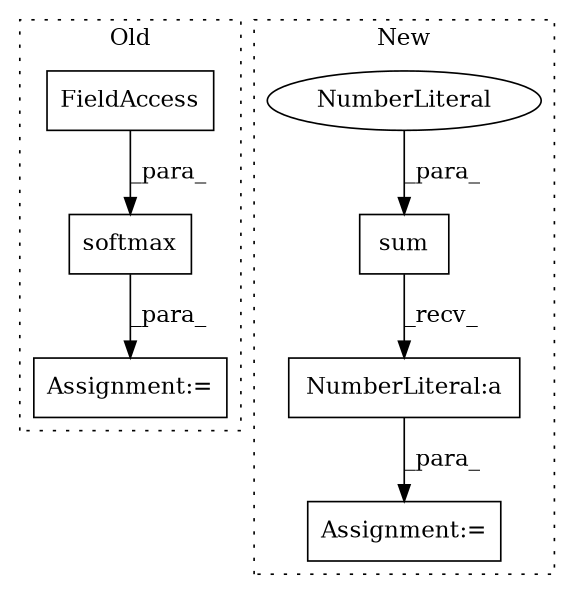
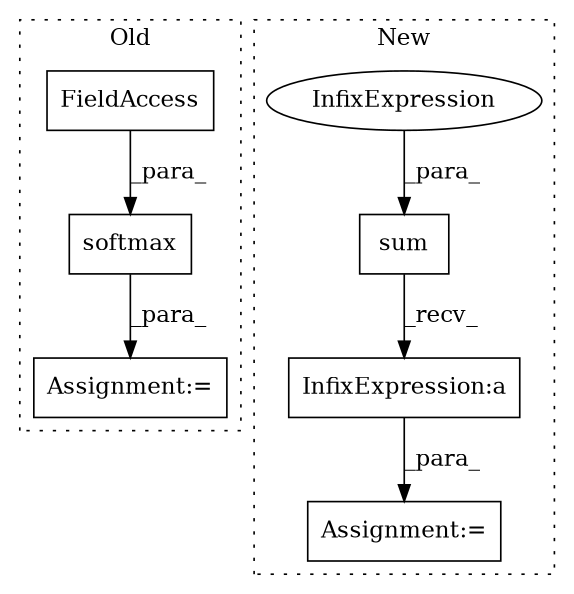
(404, 101) -> (404, 101)
(404, 388) -> (404, 388)
